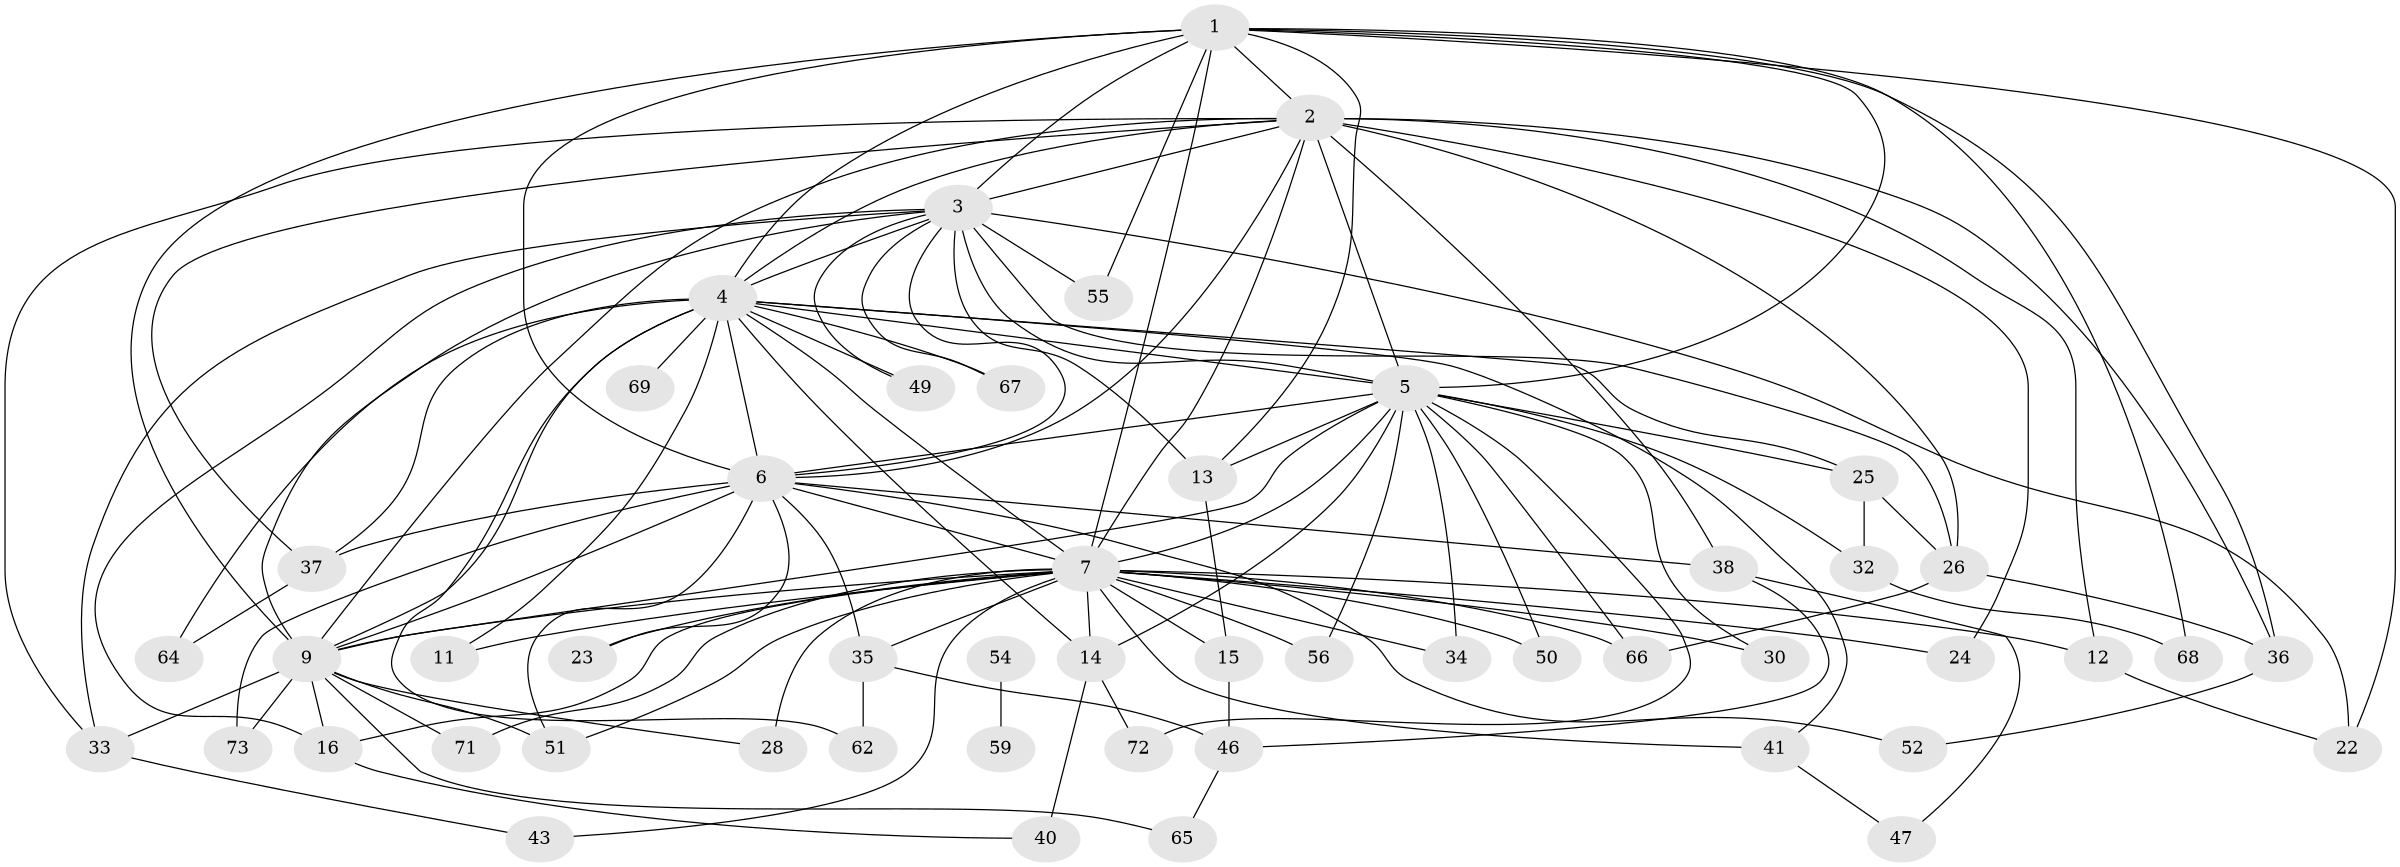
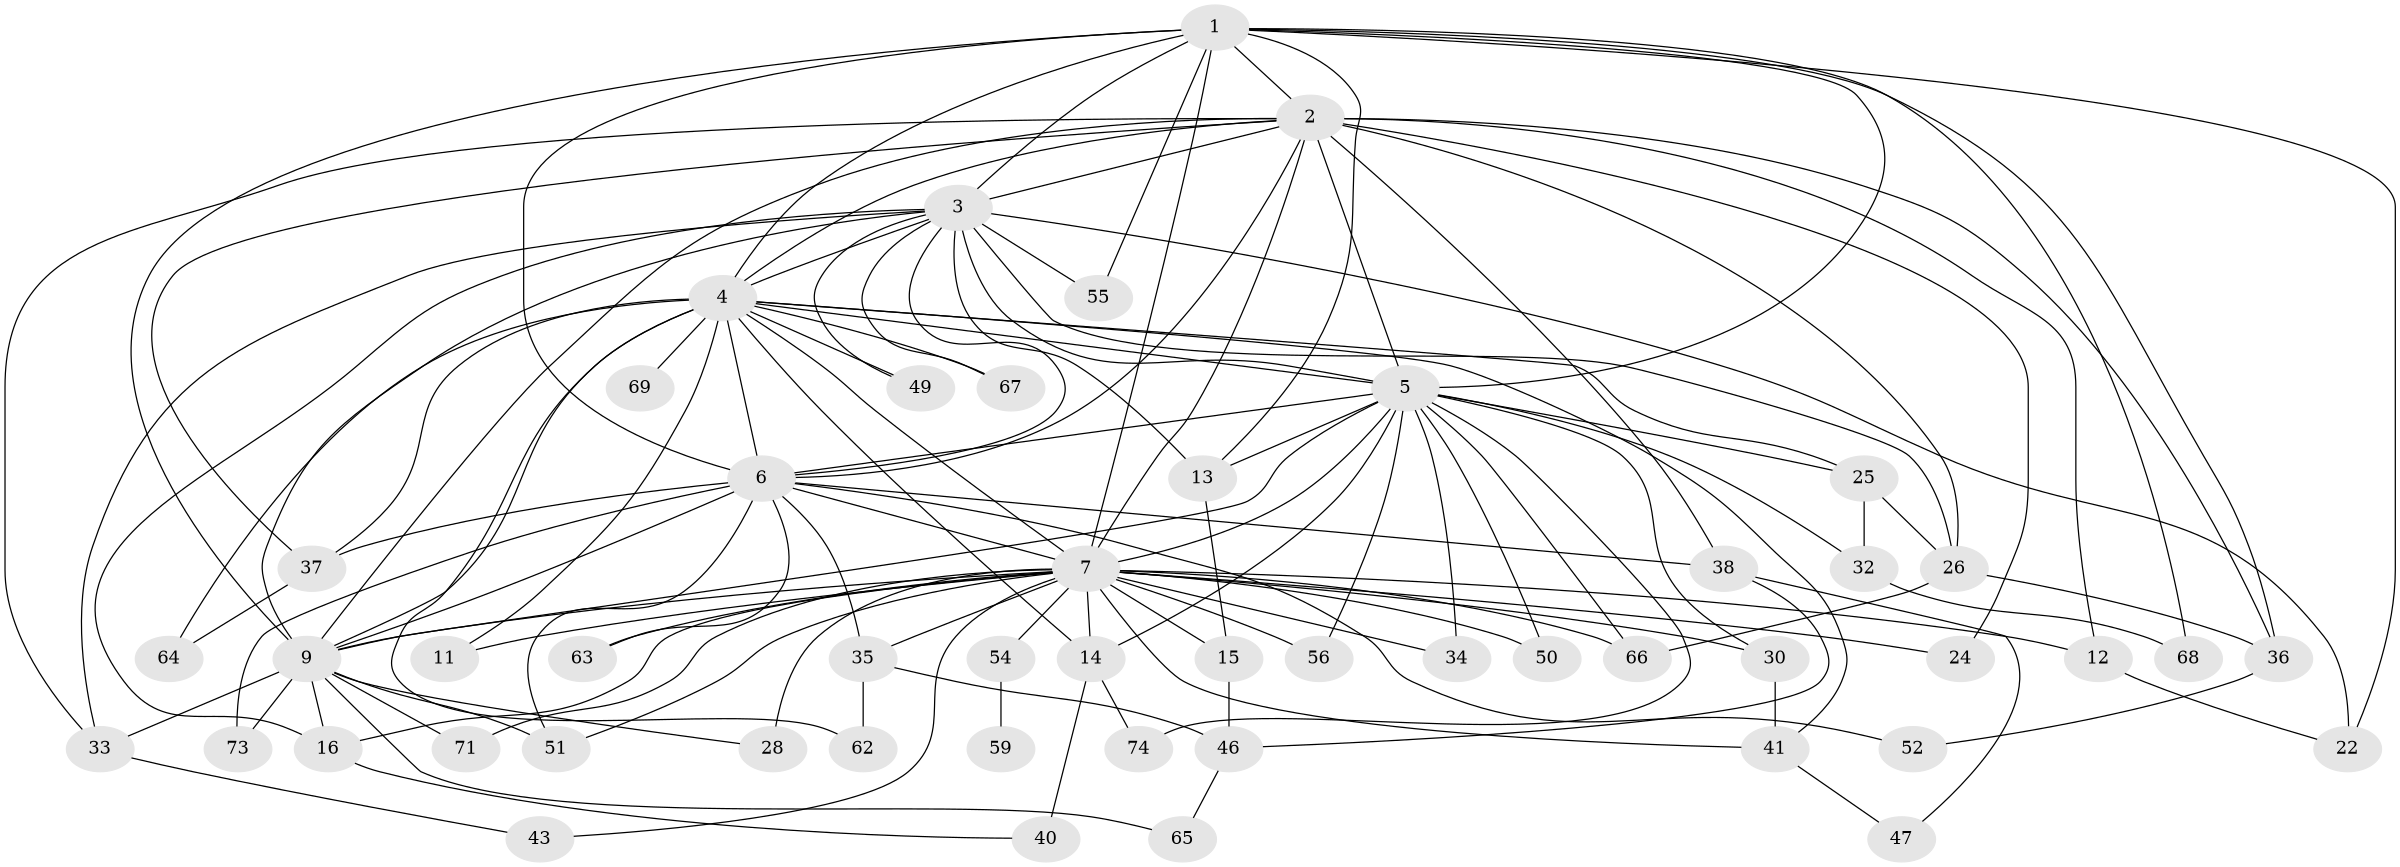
none -> (1049, 609)
(583, 659) -> (583, 659)
none -> (1775, 708)
(1139, 749) -> (1139, 749)
